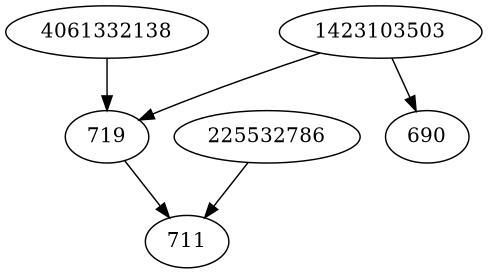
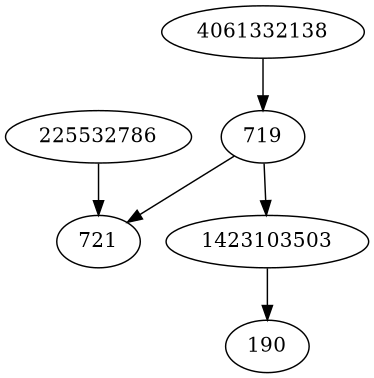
(236, 82) -> (265, 182)
(427, 137) -> (267, 346)
(187, 242) -> (99, 242)
